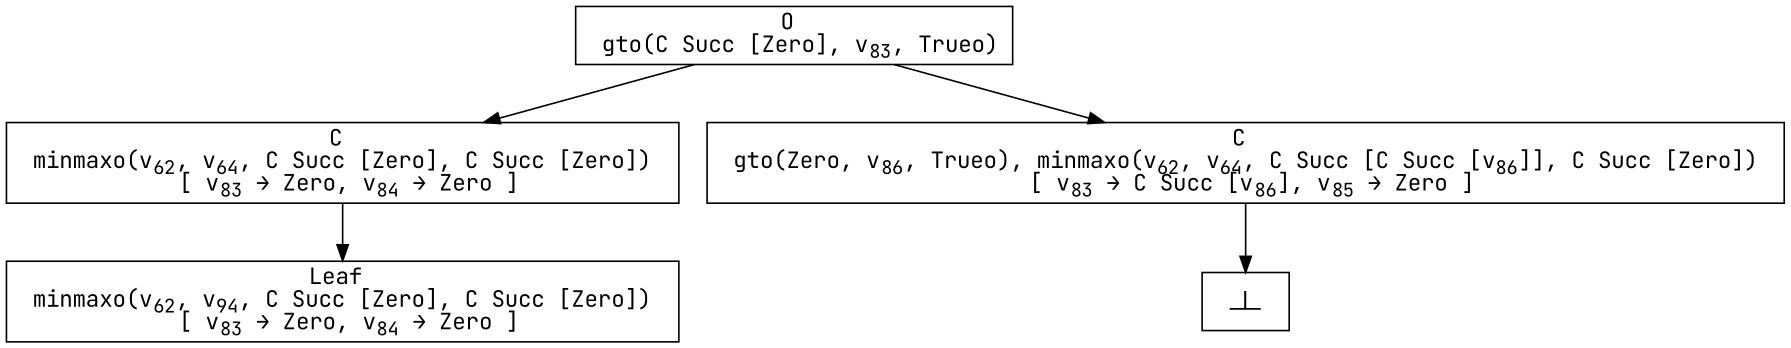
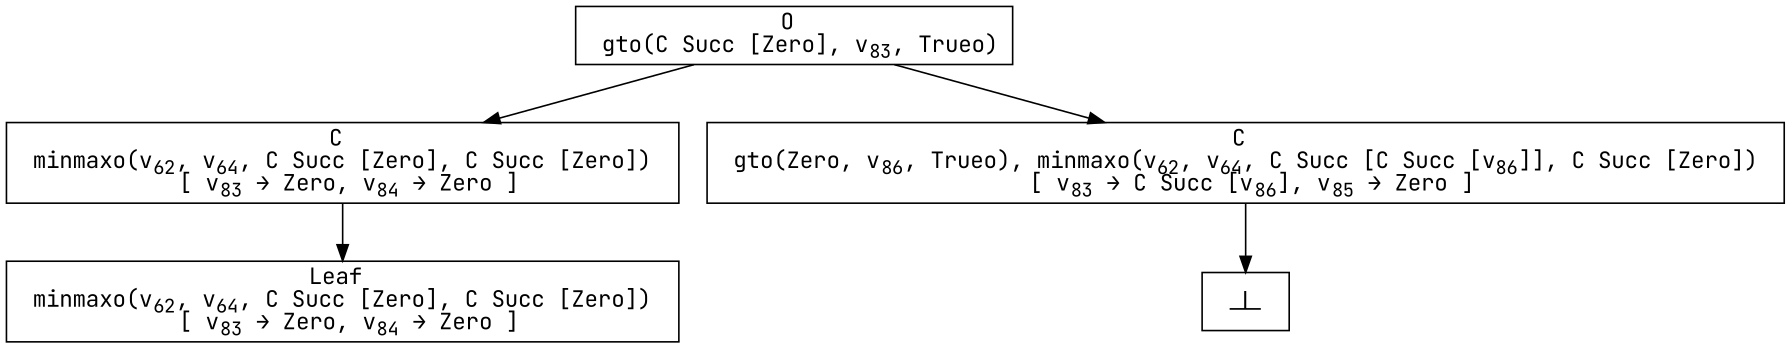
(227, 300) -> (227, 300)
